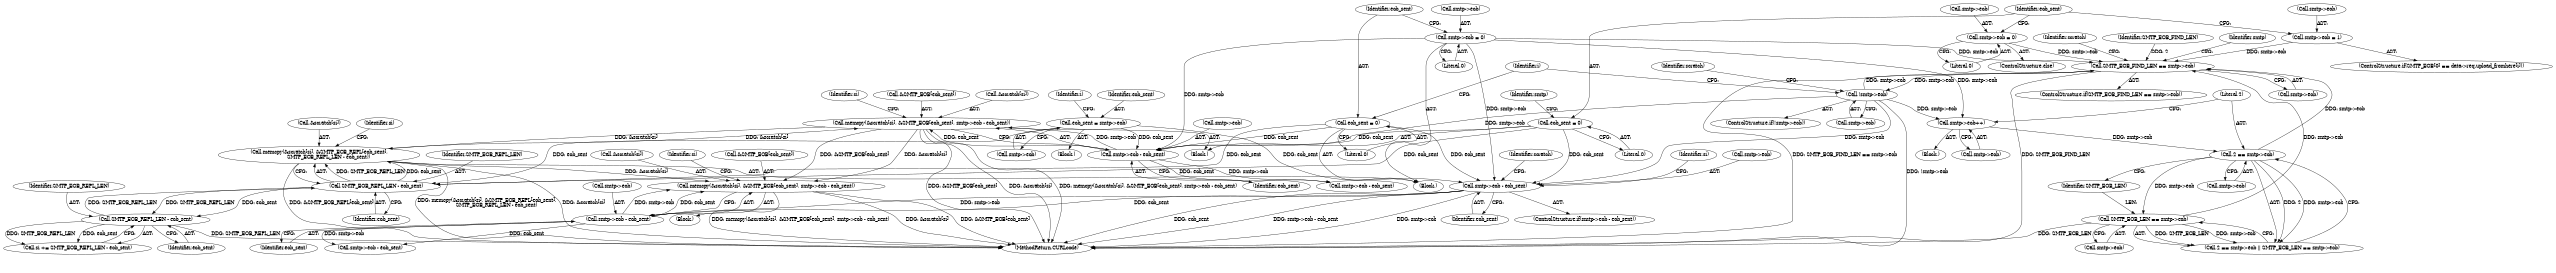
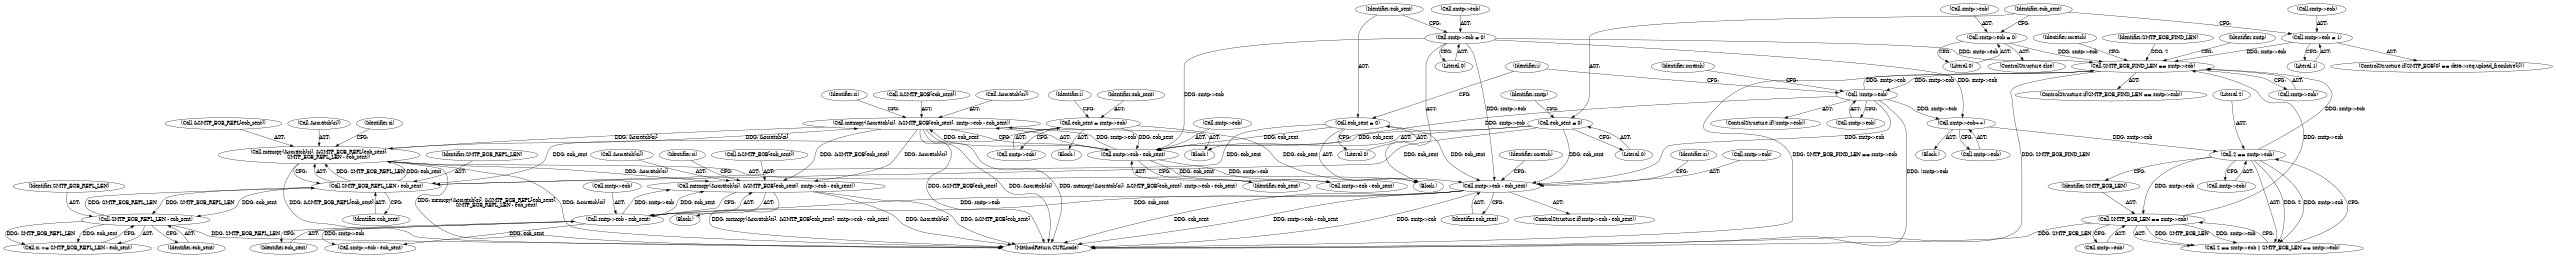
none -> (2306, 67)
(2108, 114) -> none
none -> (223, 124)
(2132, 203) -> (2132, 203)
